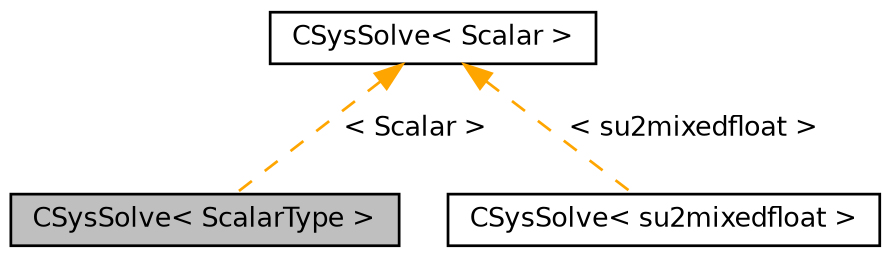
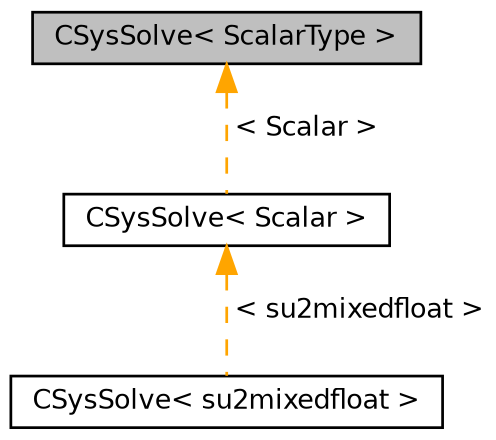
(308, 138) -> (227, 143)
